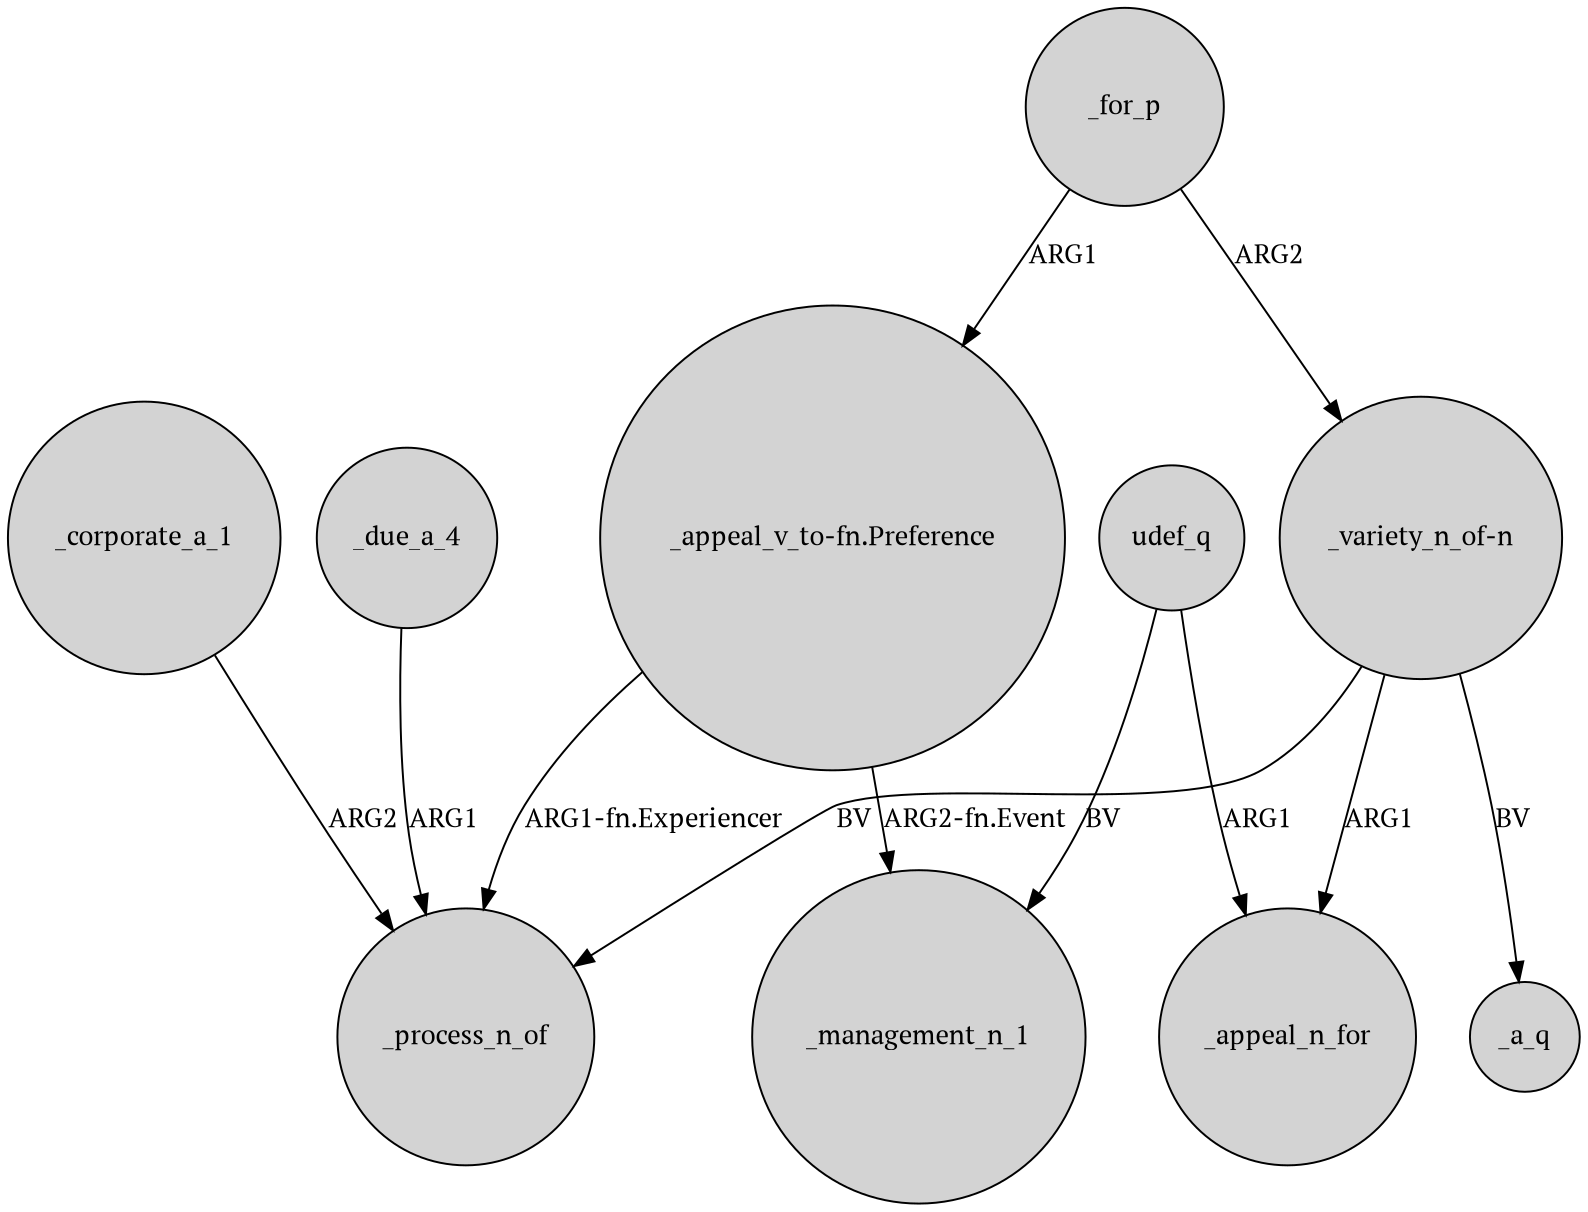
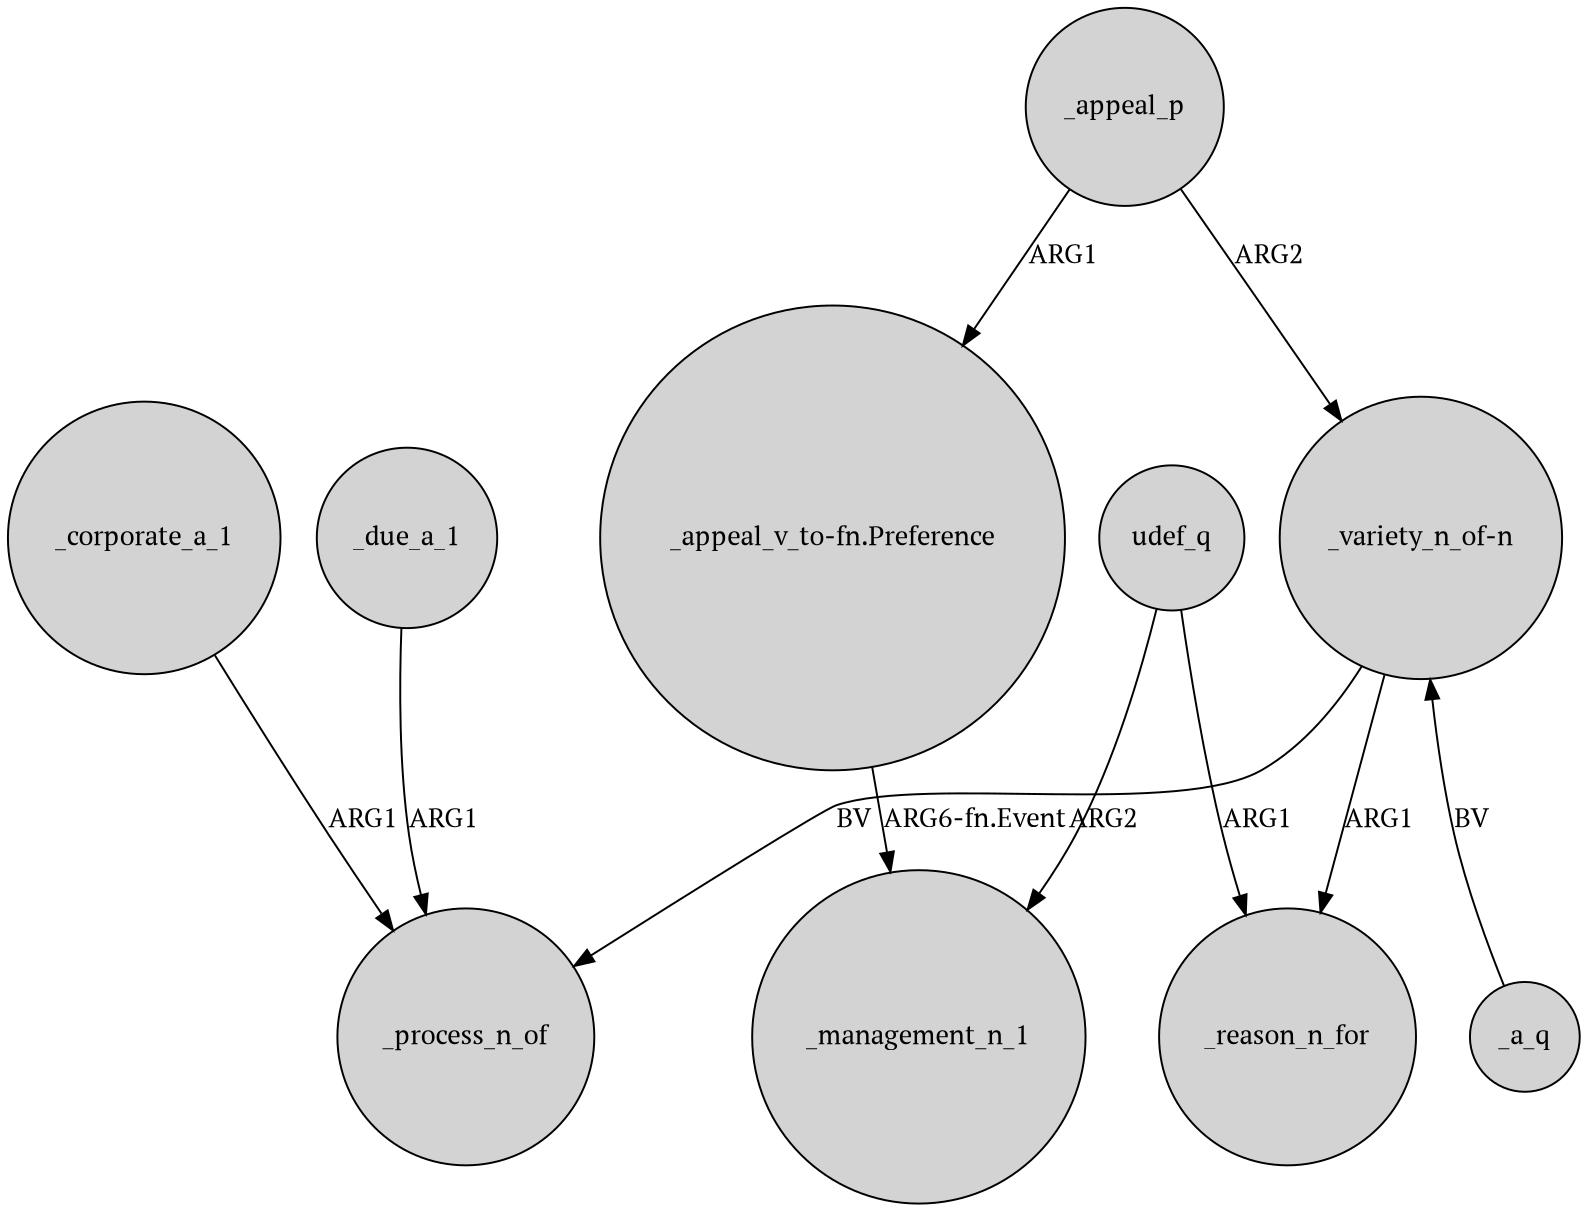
(1125, 107) -> (1125, 107)
(407, 538) -> (407, 538)
(549, 770) -> none
(1494, 817) -> (1457, 845)
(364, 820) -> (364, 820)
(976, 820) -> (976, 820)
(1104, 820) -> (1104, 820)
(1288, 1037) -> (1288, 1037)
